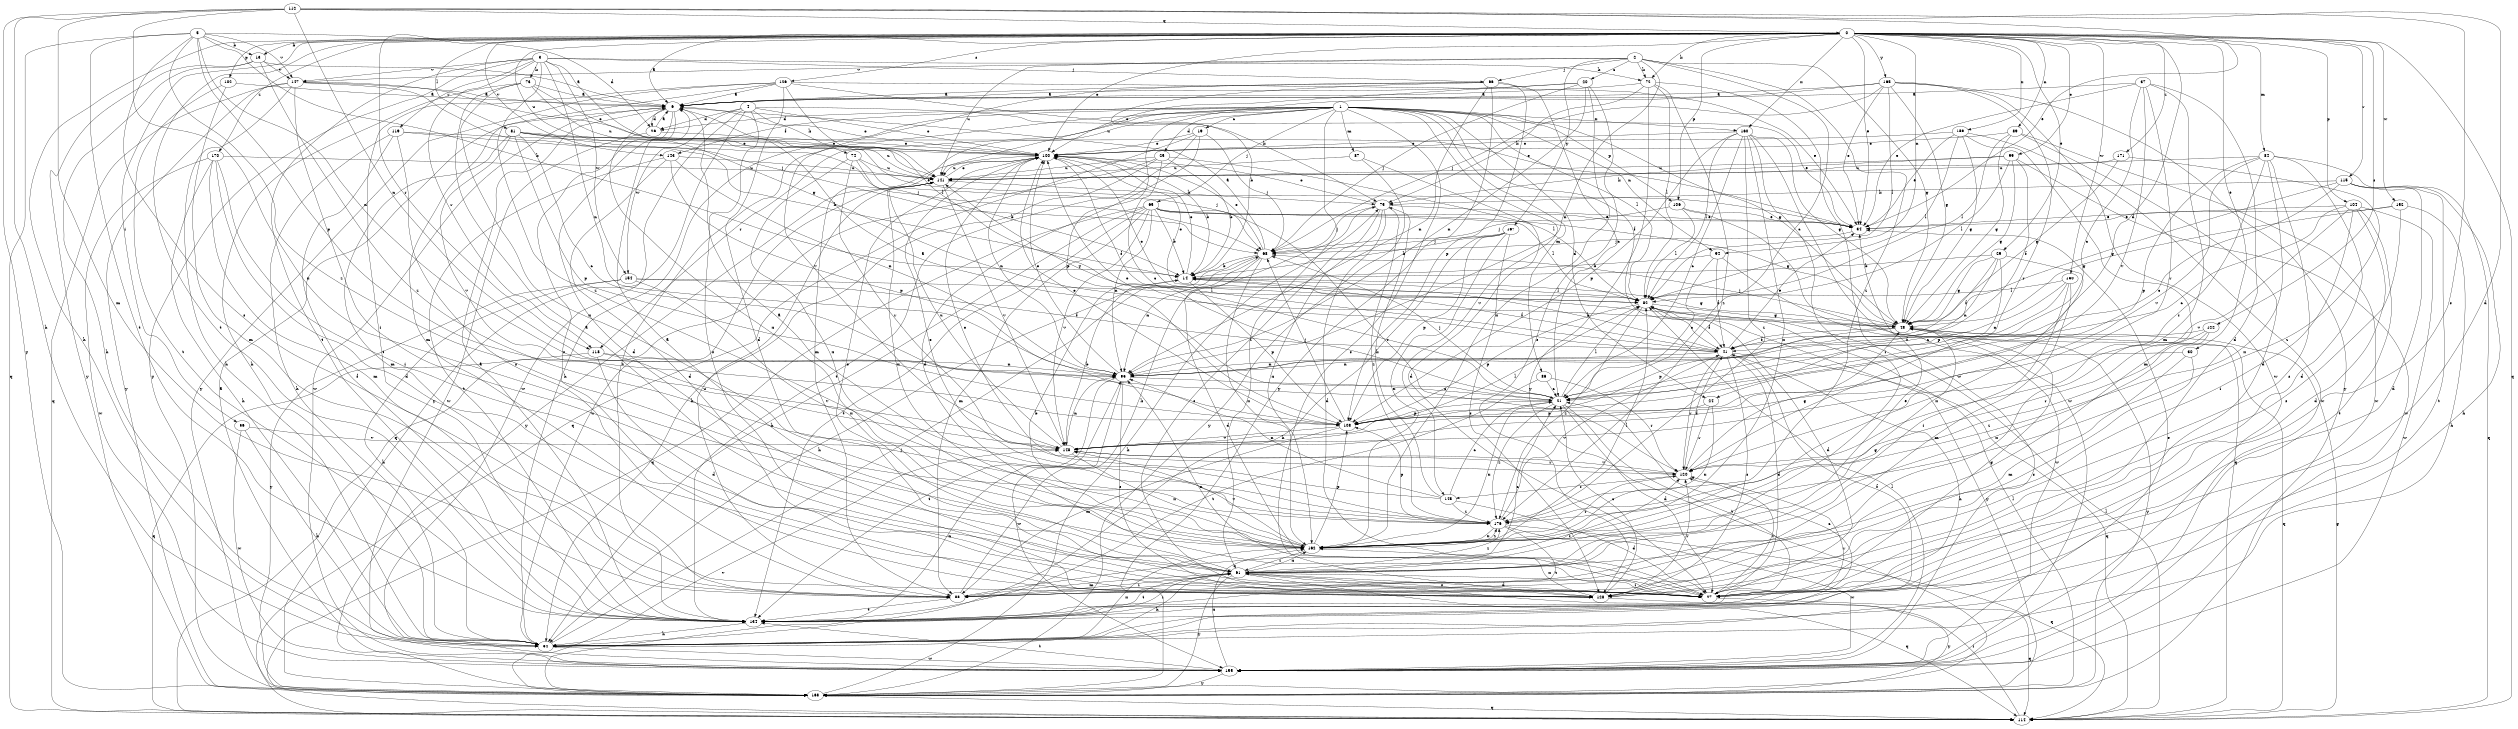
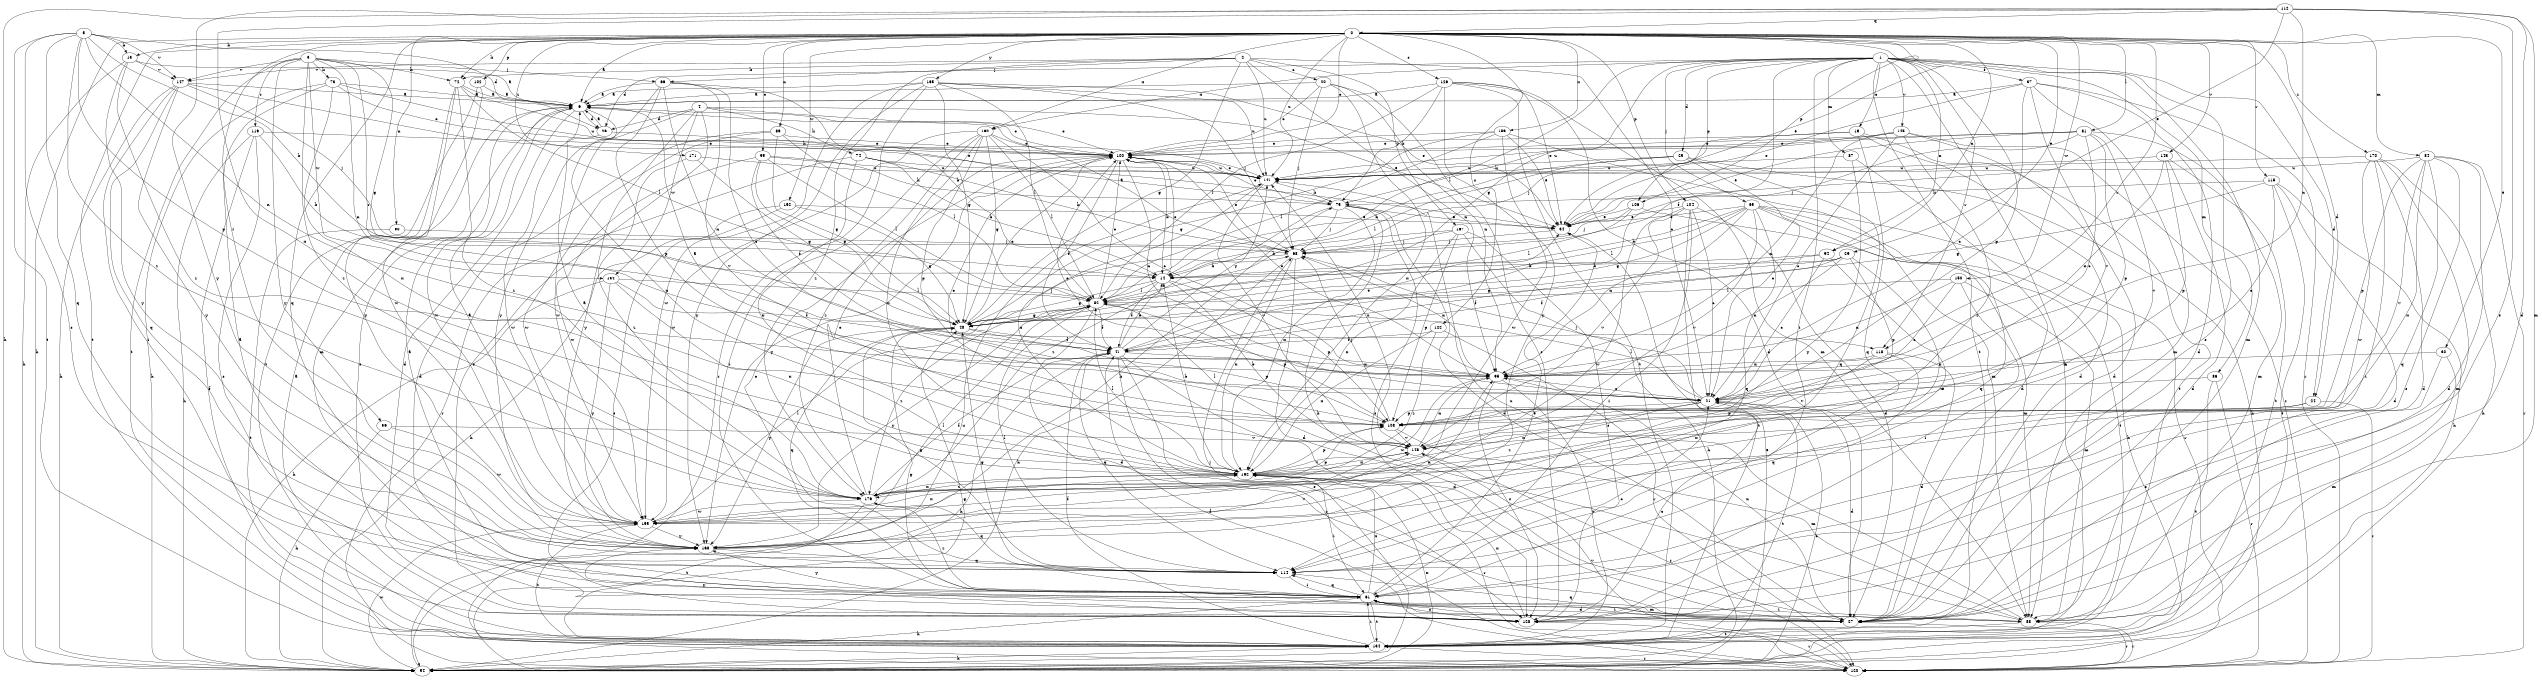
(956, 114) -> (1954, 67)
(1217, 205) -> (1078, 205)
none -> (397, 230)
(1565, 438) -> (959, 426)
(1567, 487) -> (2301, 499)
